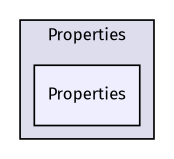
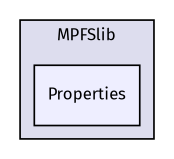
(87, 36) -> (87, 36)
